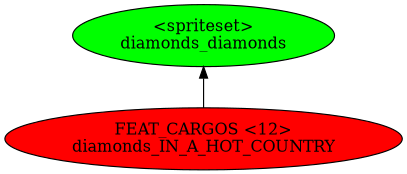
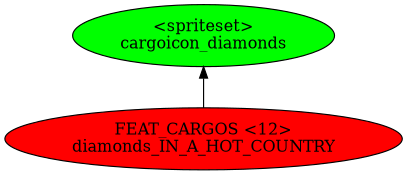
(204, 36) -> (204, 36)
